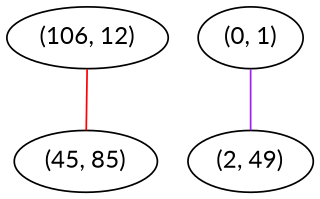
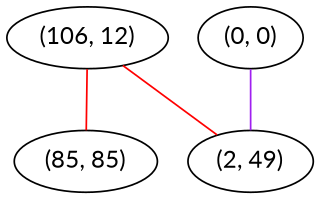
(251, 38) -> (251, 38)
none -> (170, 100)
(86, 161) -> (86, 161)
